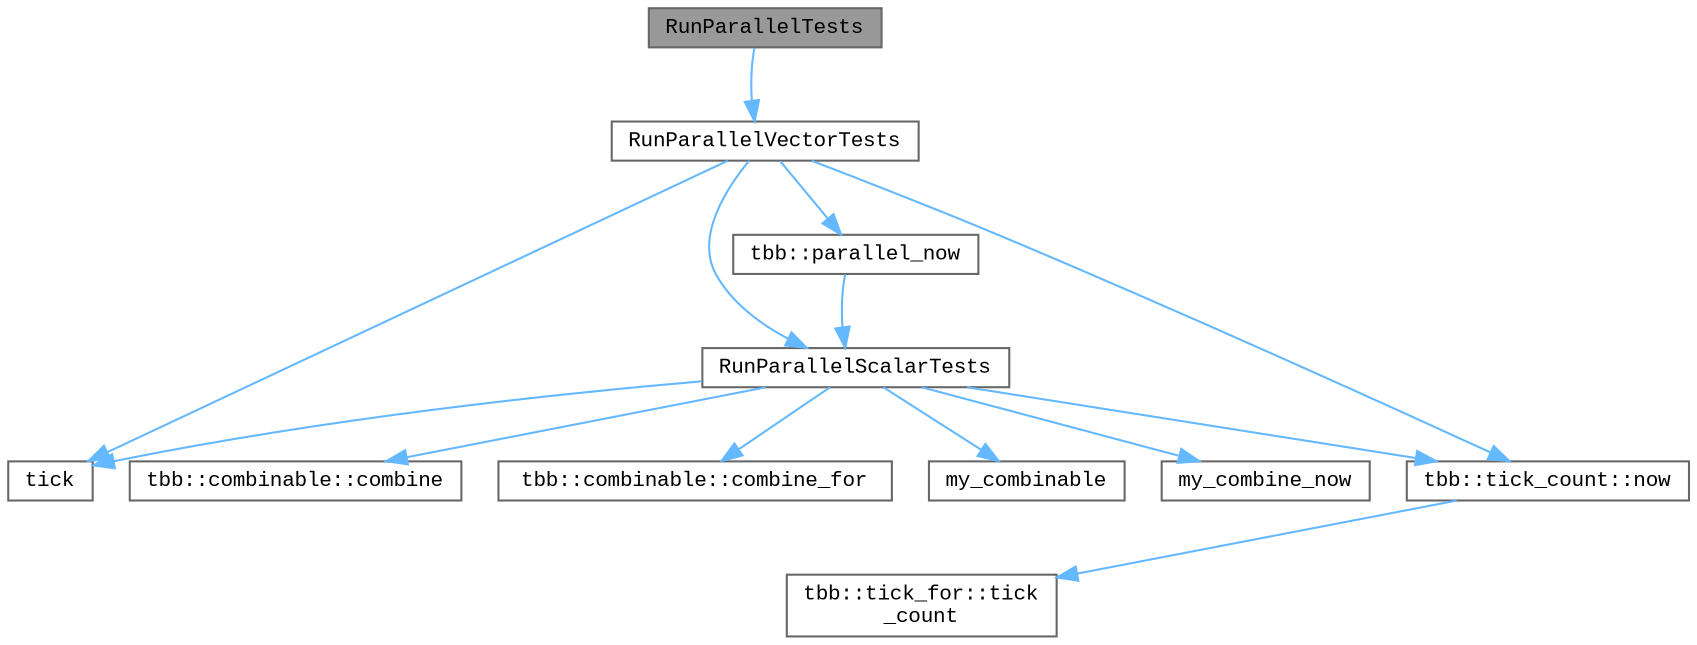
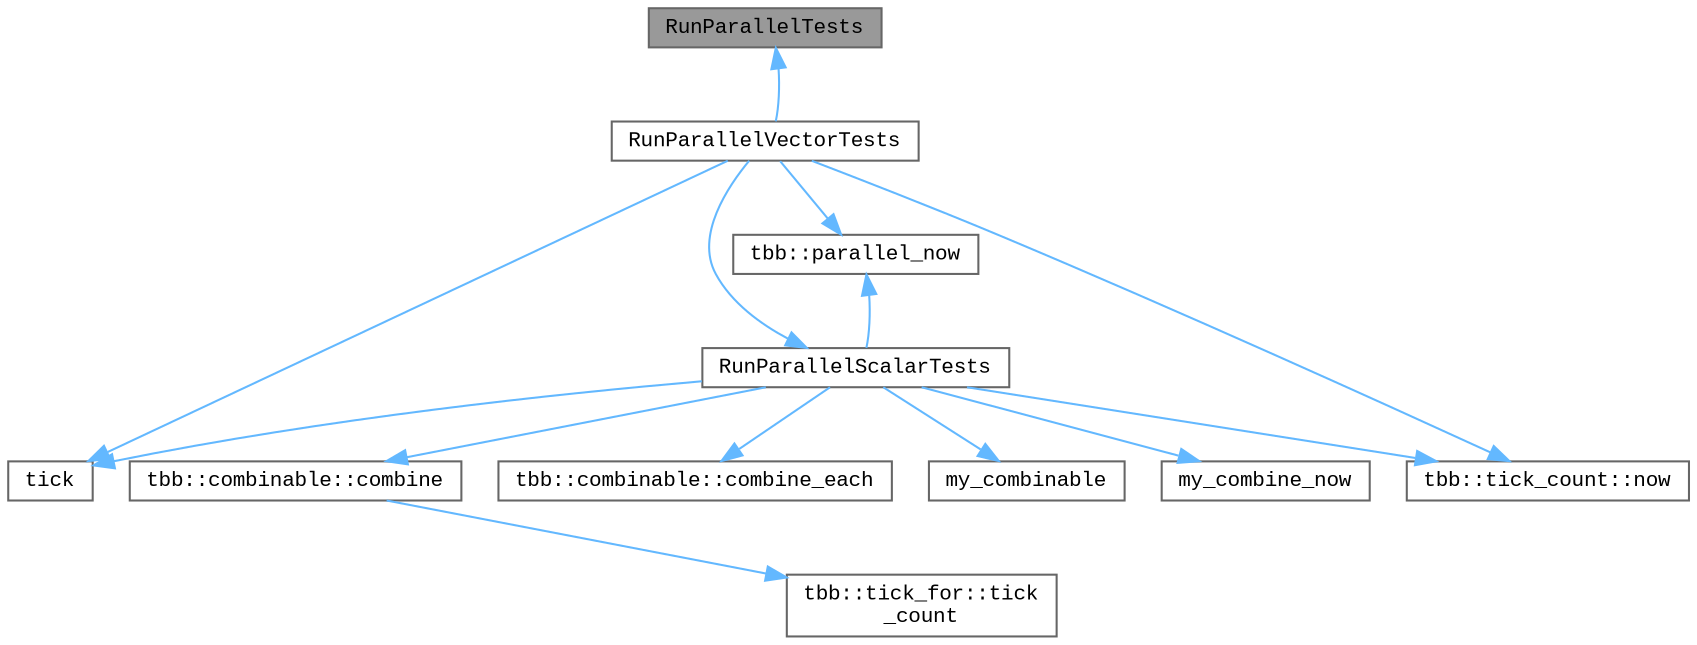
(752, 74) -> (779, 95)
(842, 301) -> (869, 322)
(695, 481) -> (695, 481)
(1267, 537) -> (576, 537)
